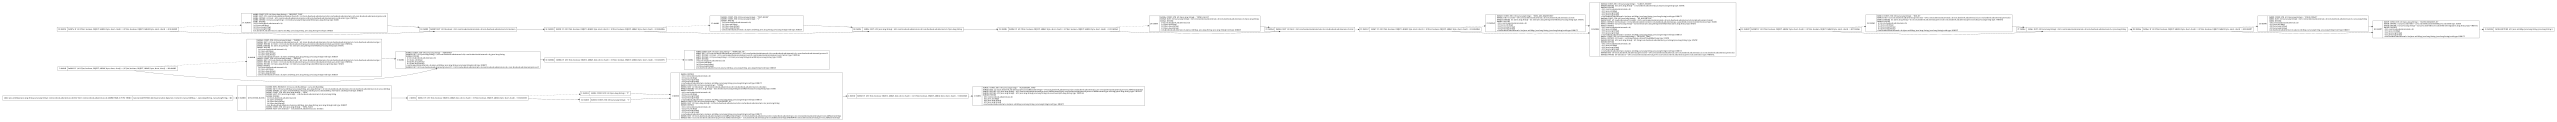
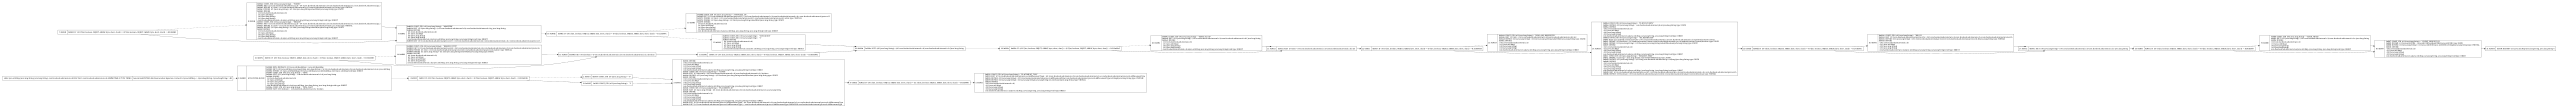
(686, 26) -> (678, 38)
